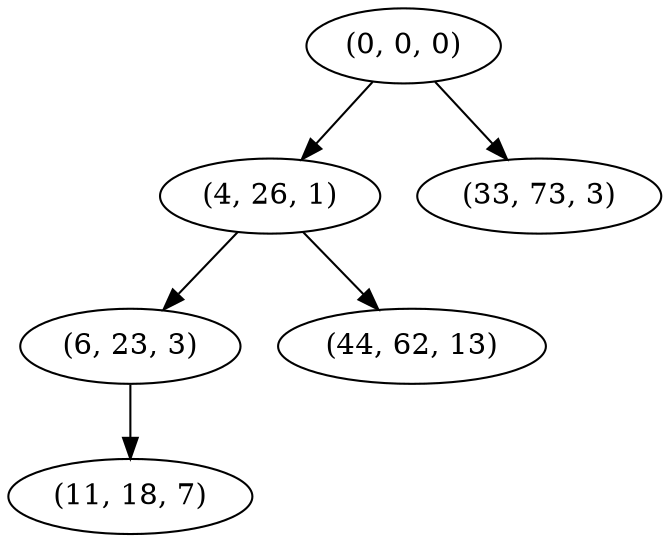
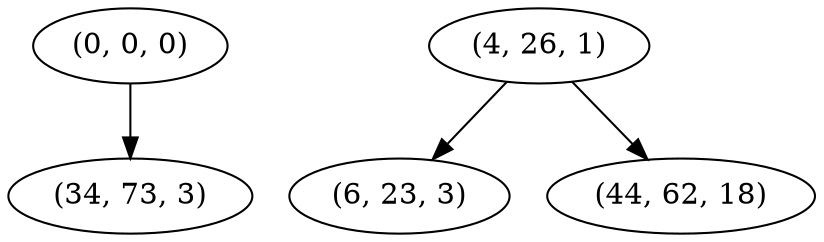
(344, 113) -> none
(539, 196) -> (130, 196)
(412, 346) -> (681, 196)
(130, 496) -> none
